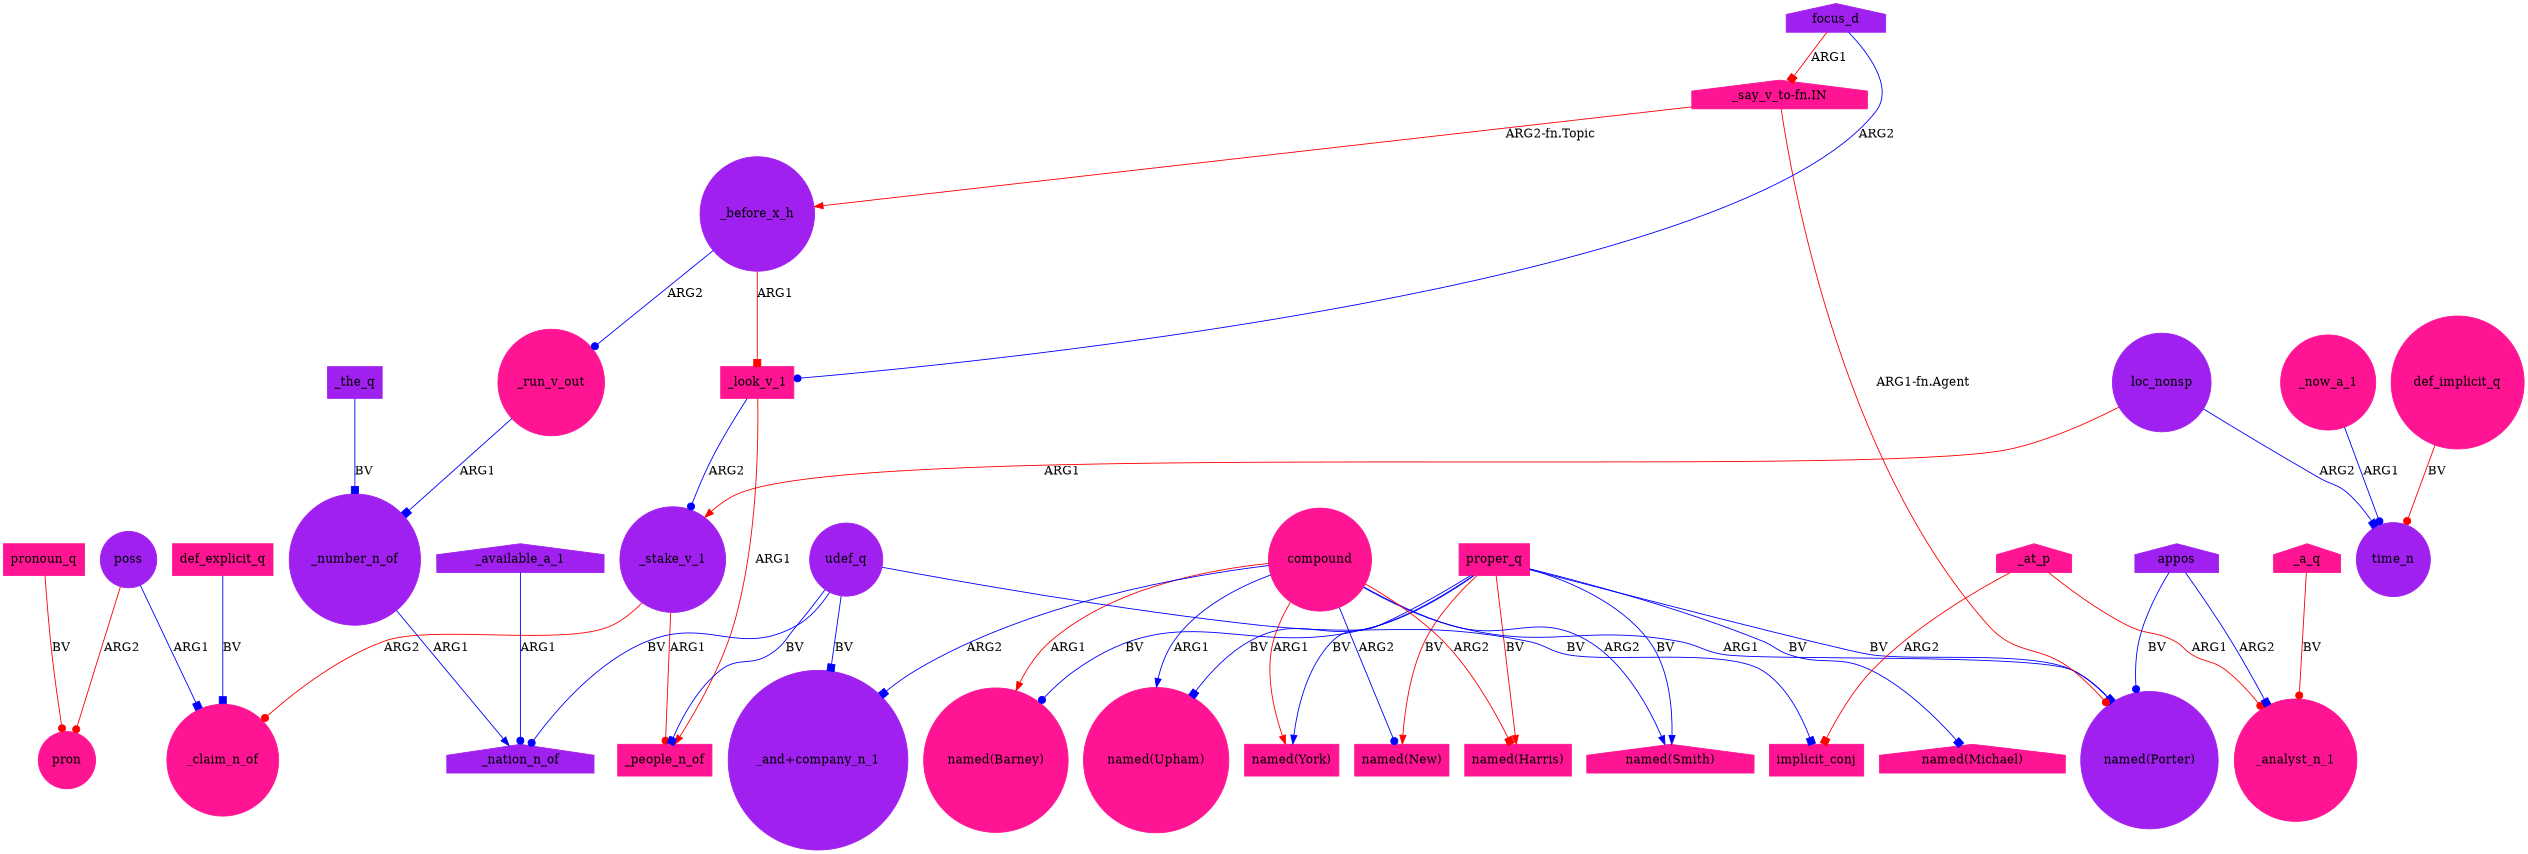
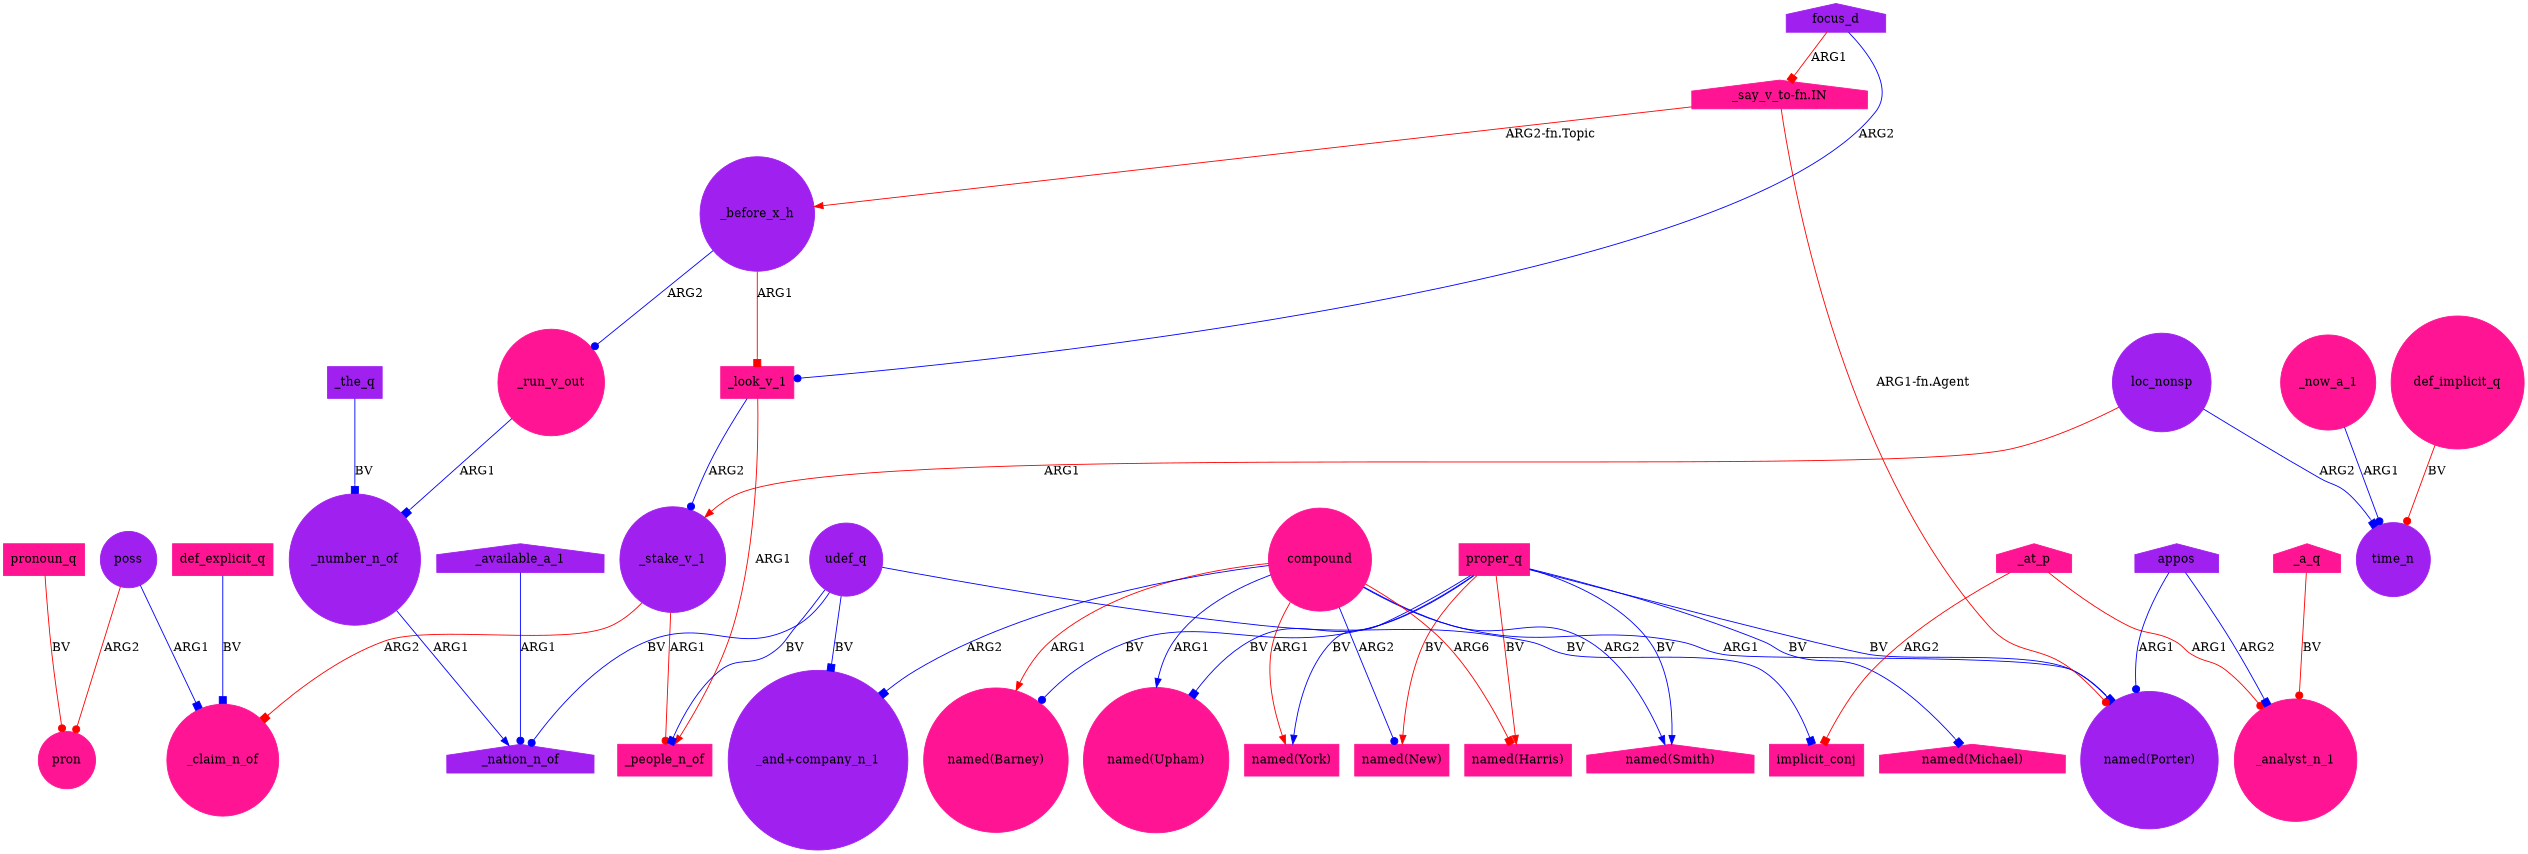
(448, 634) -> (448, 634)
(1472, 648) -> (1472, 648)
(2157, 648) -> (2157, 648)
